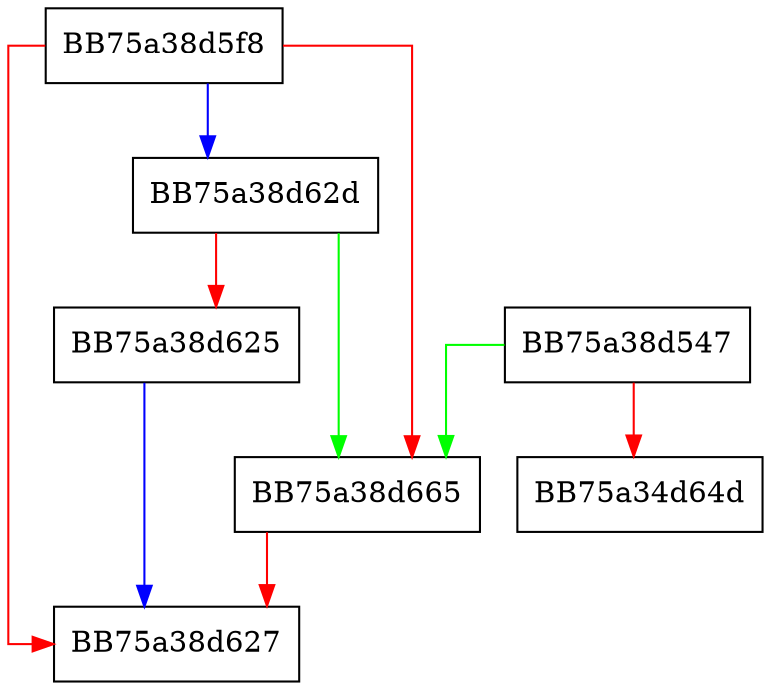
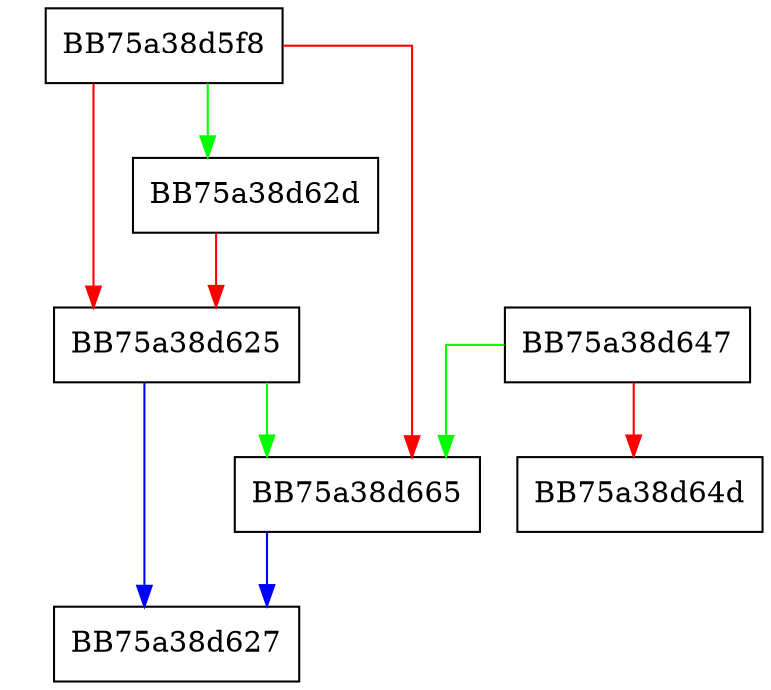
(208, 110) -> (208, 110)
(339, 335) -> (267, 409)
(8, 339) -> (93, 185)
(627, 345) -> (627, 345)
(640, 495) -> (640, 495)
(267, 559) -> (267, 559)
